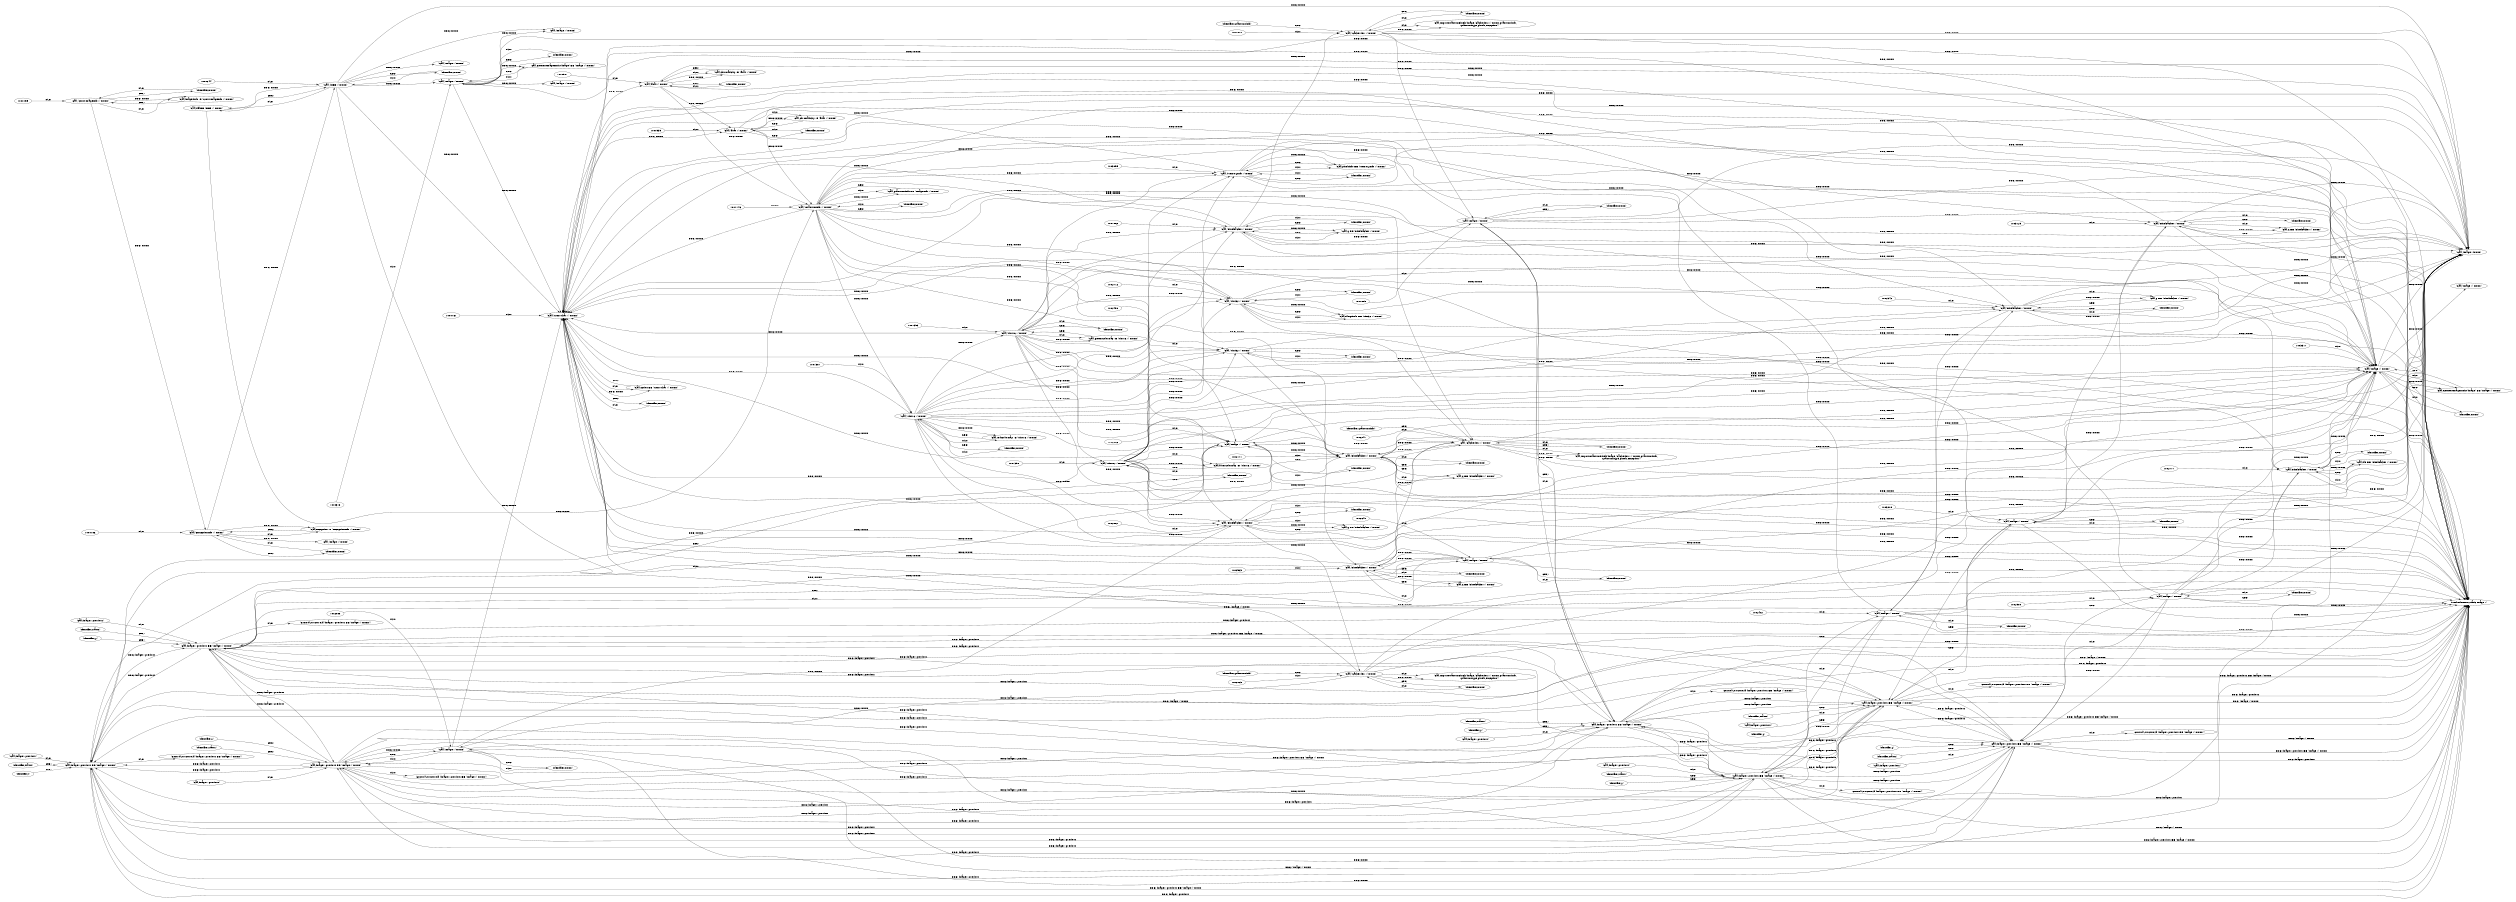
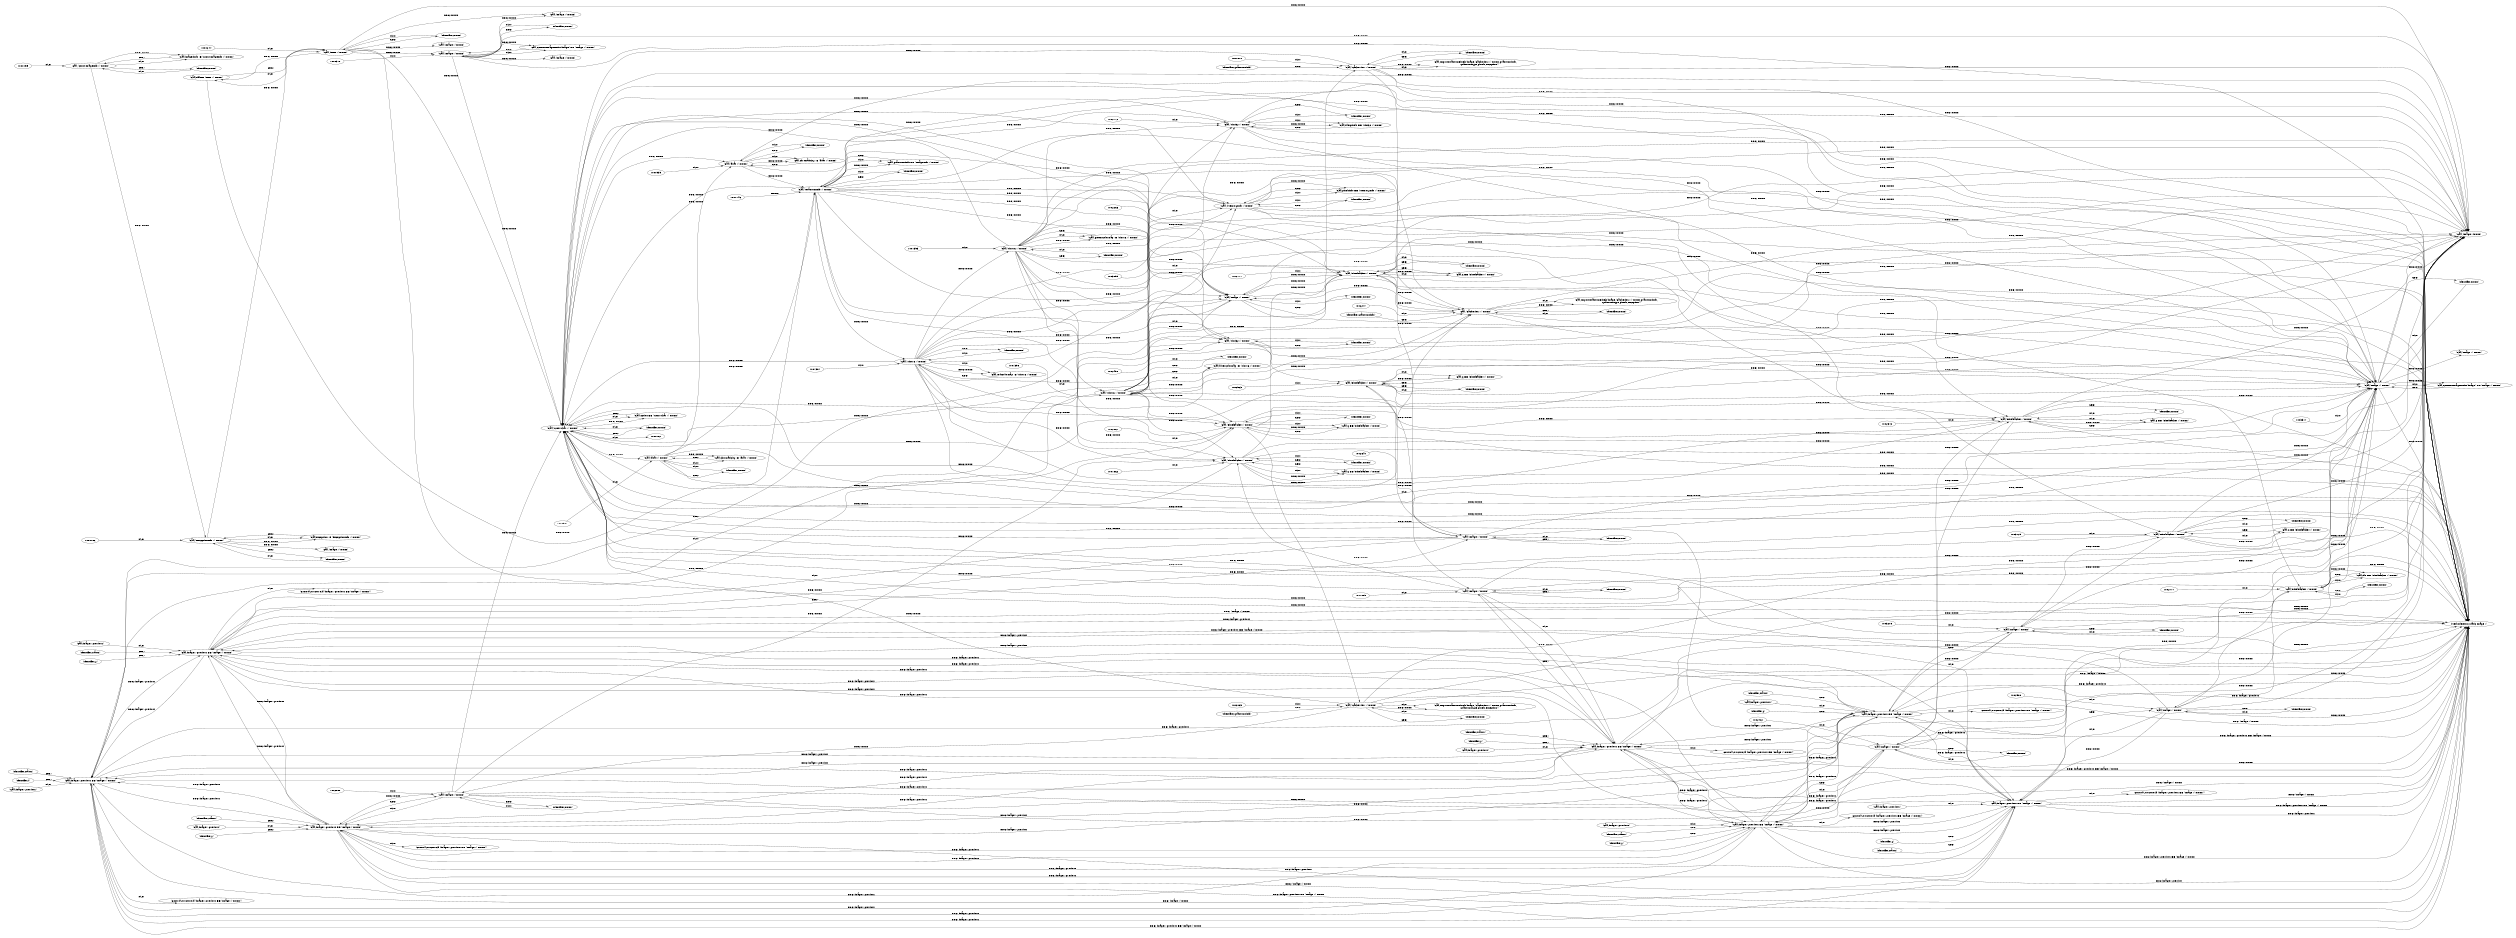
(500, 316) -> (609, 439)
